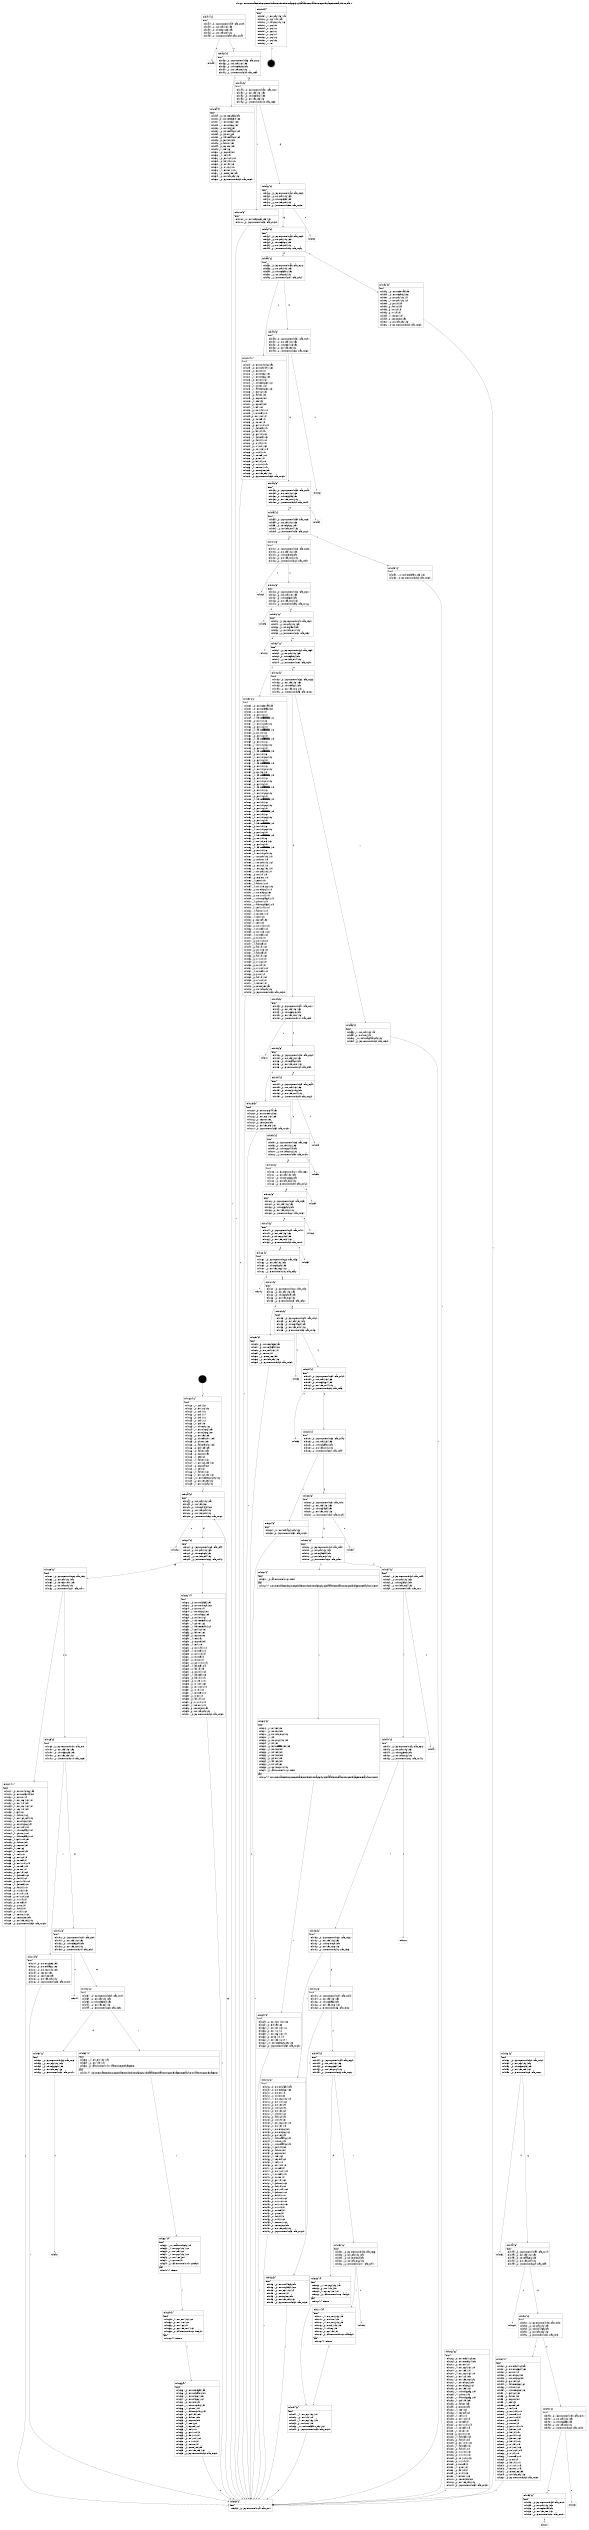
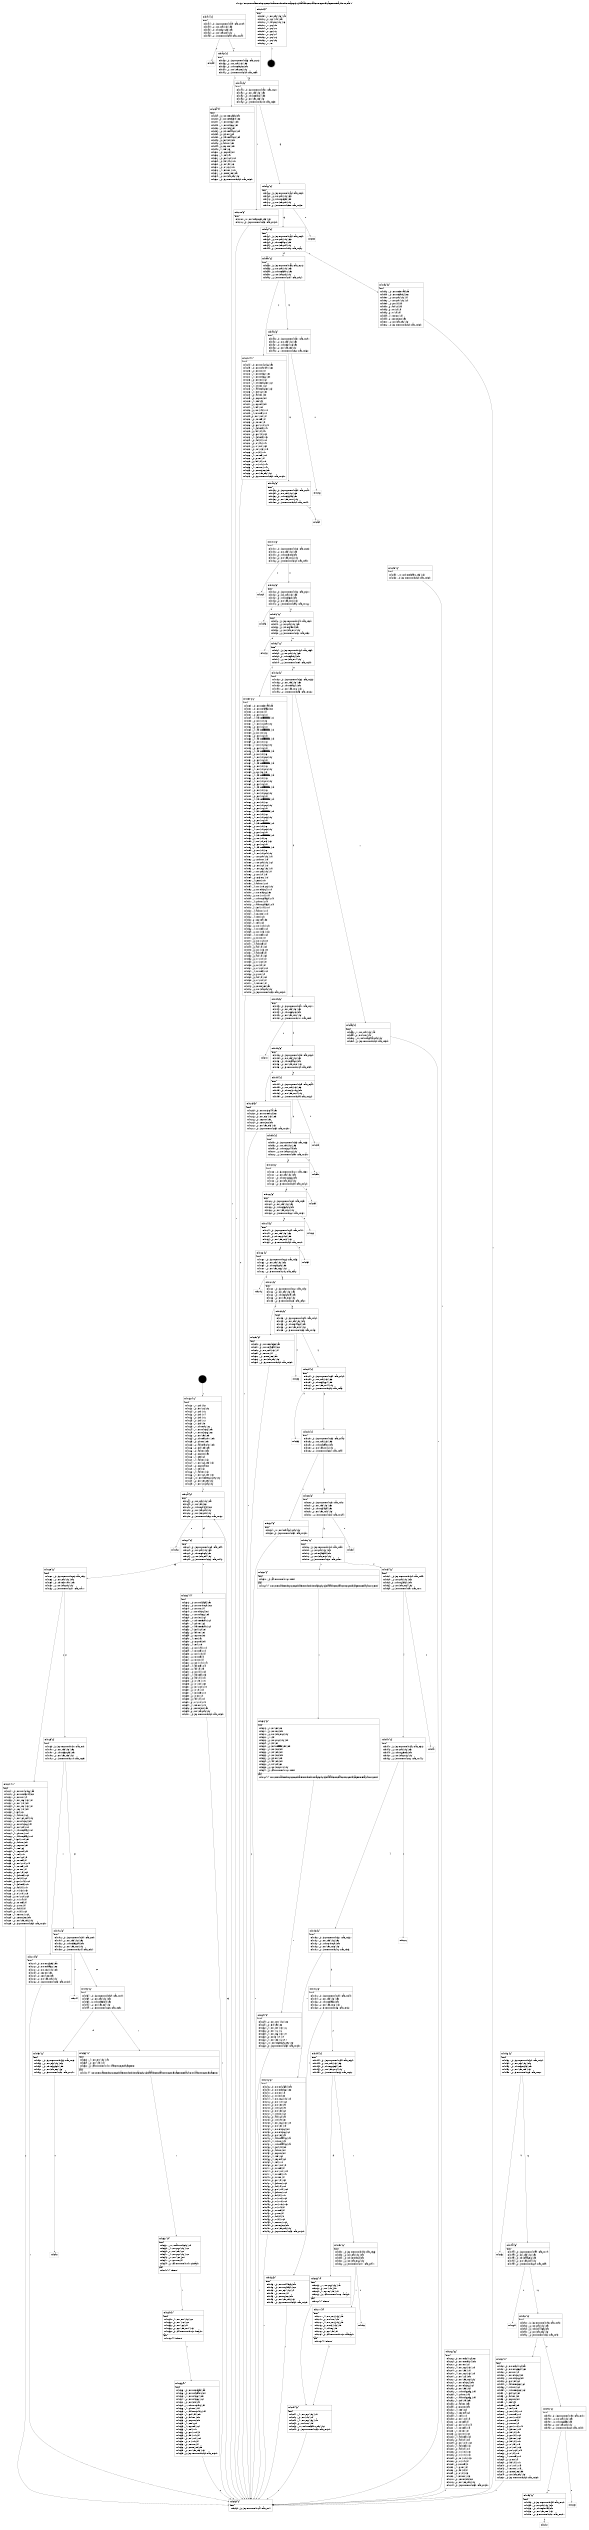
(289, 522) -> none
